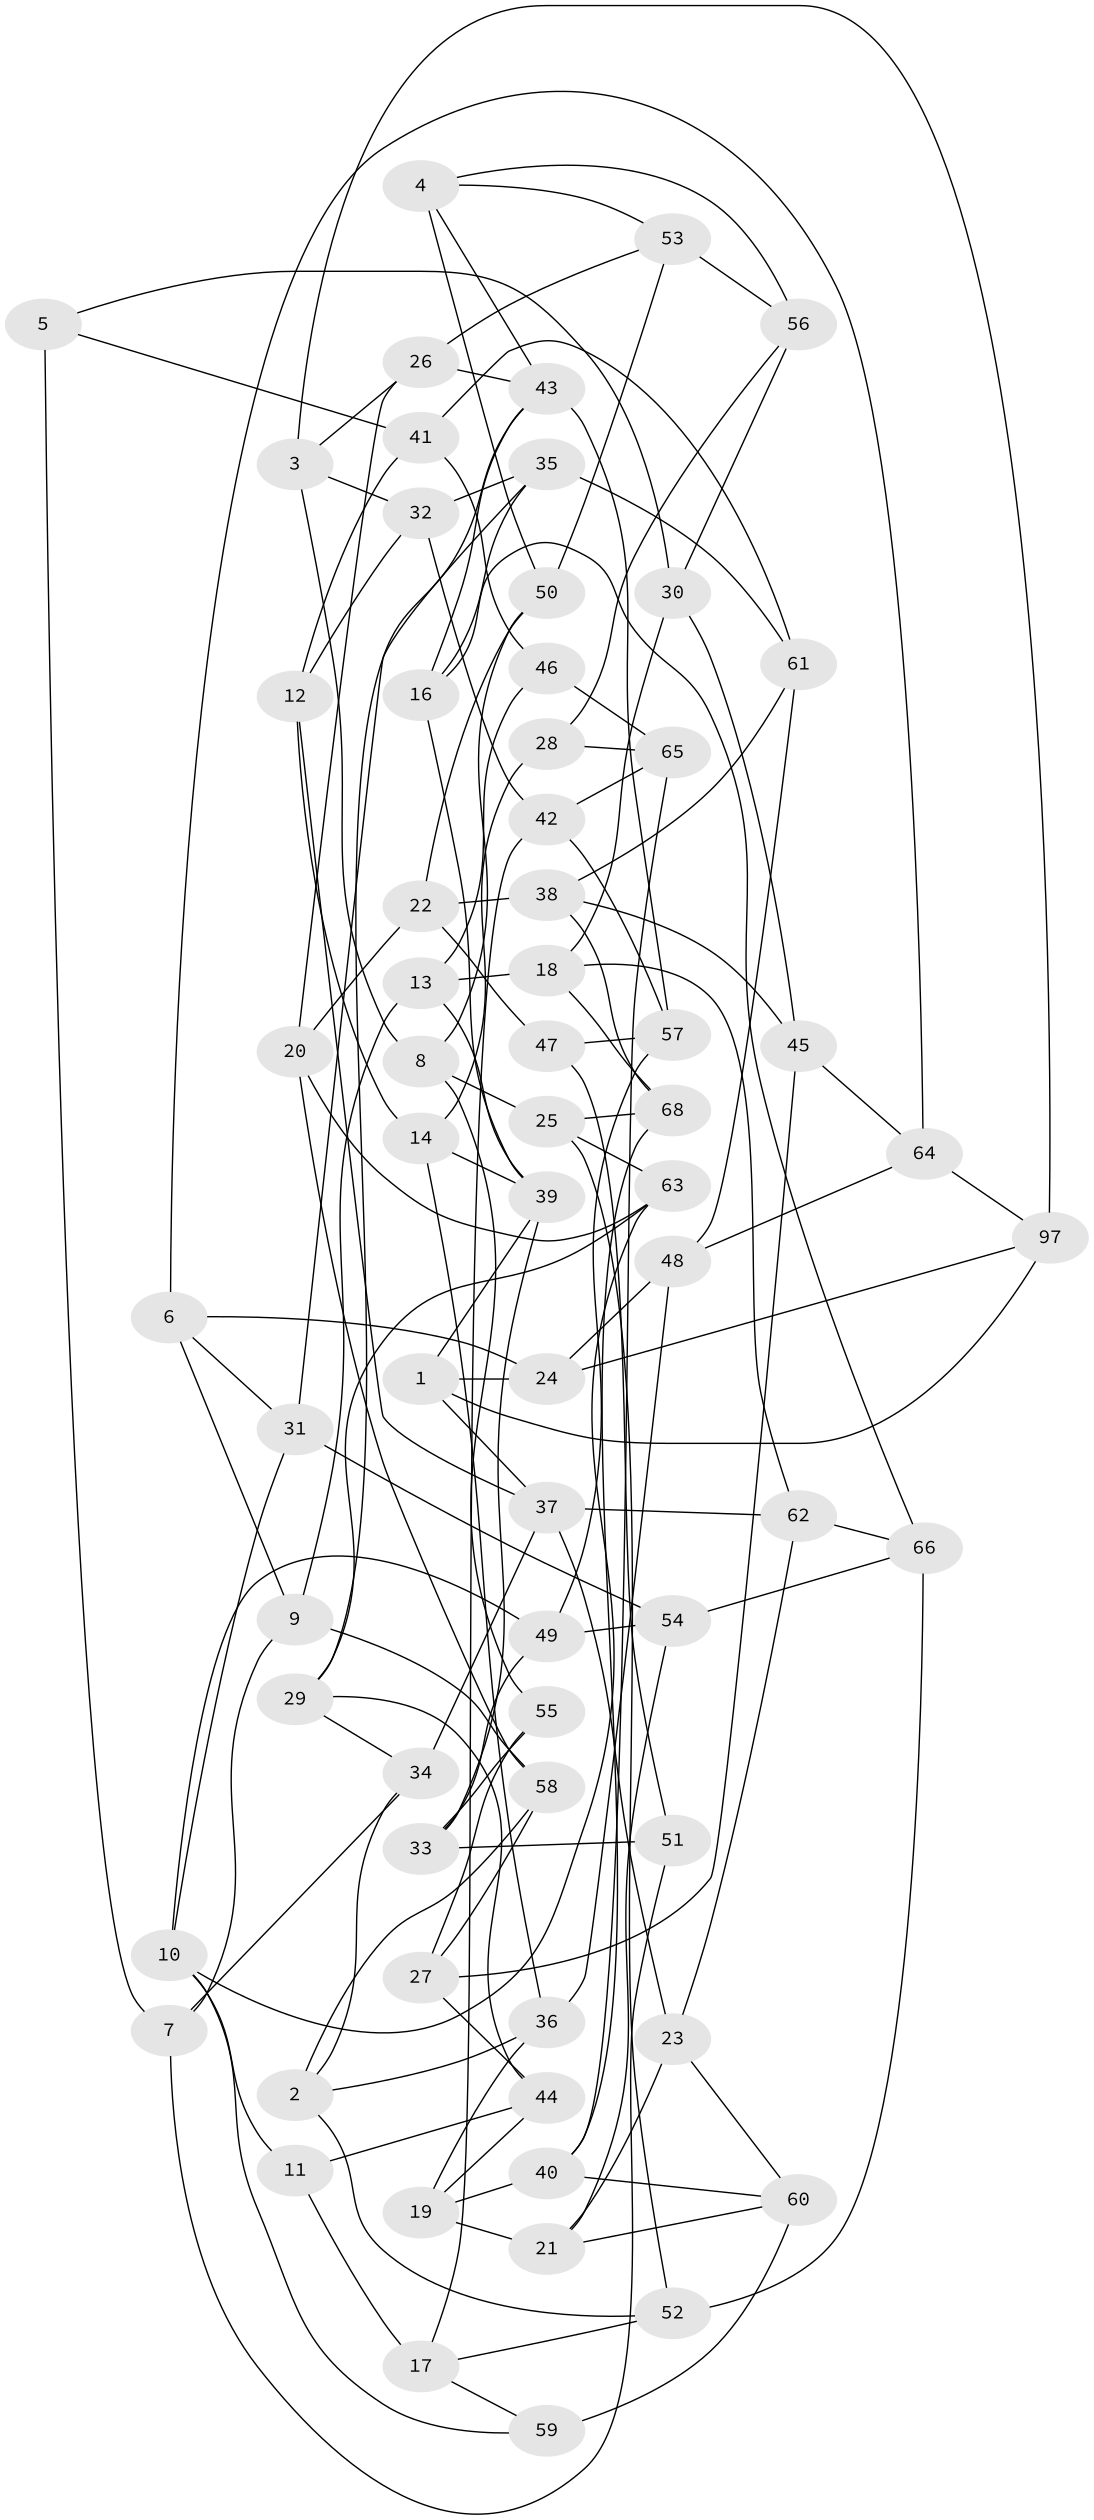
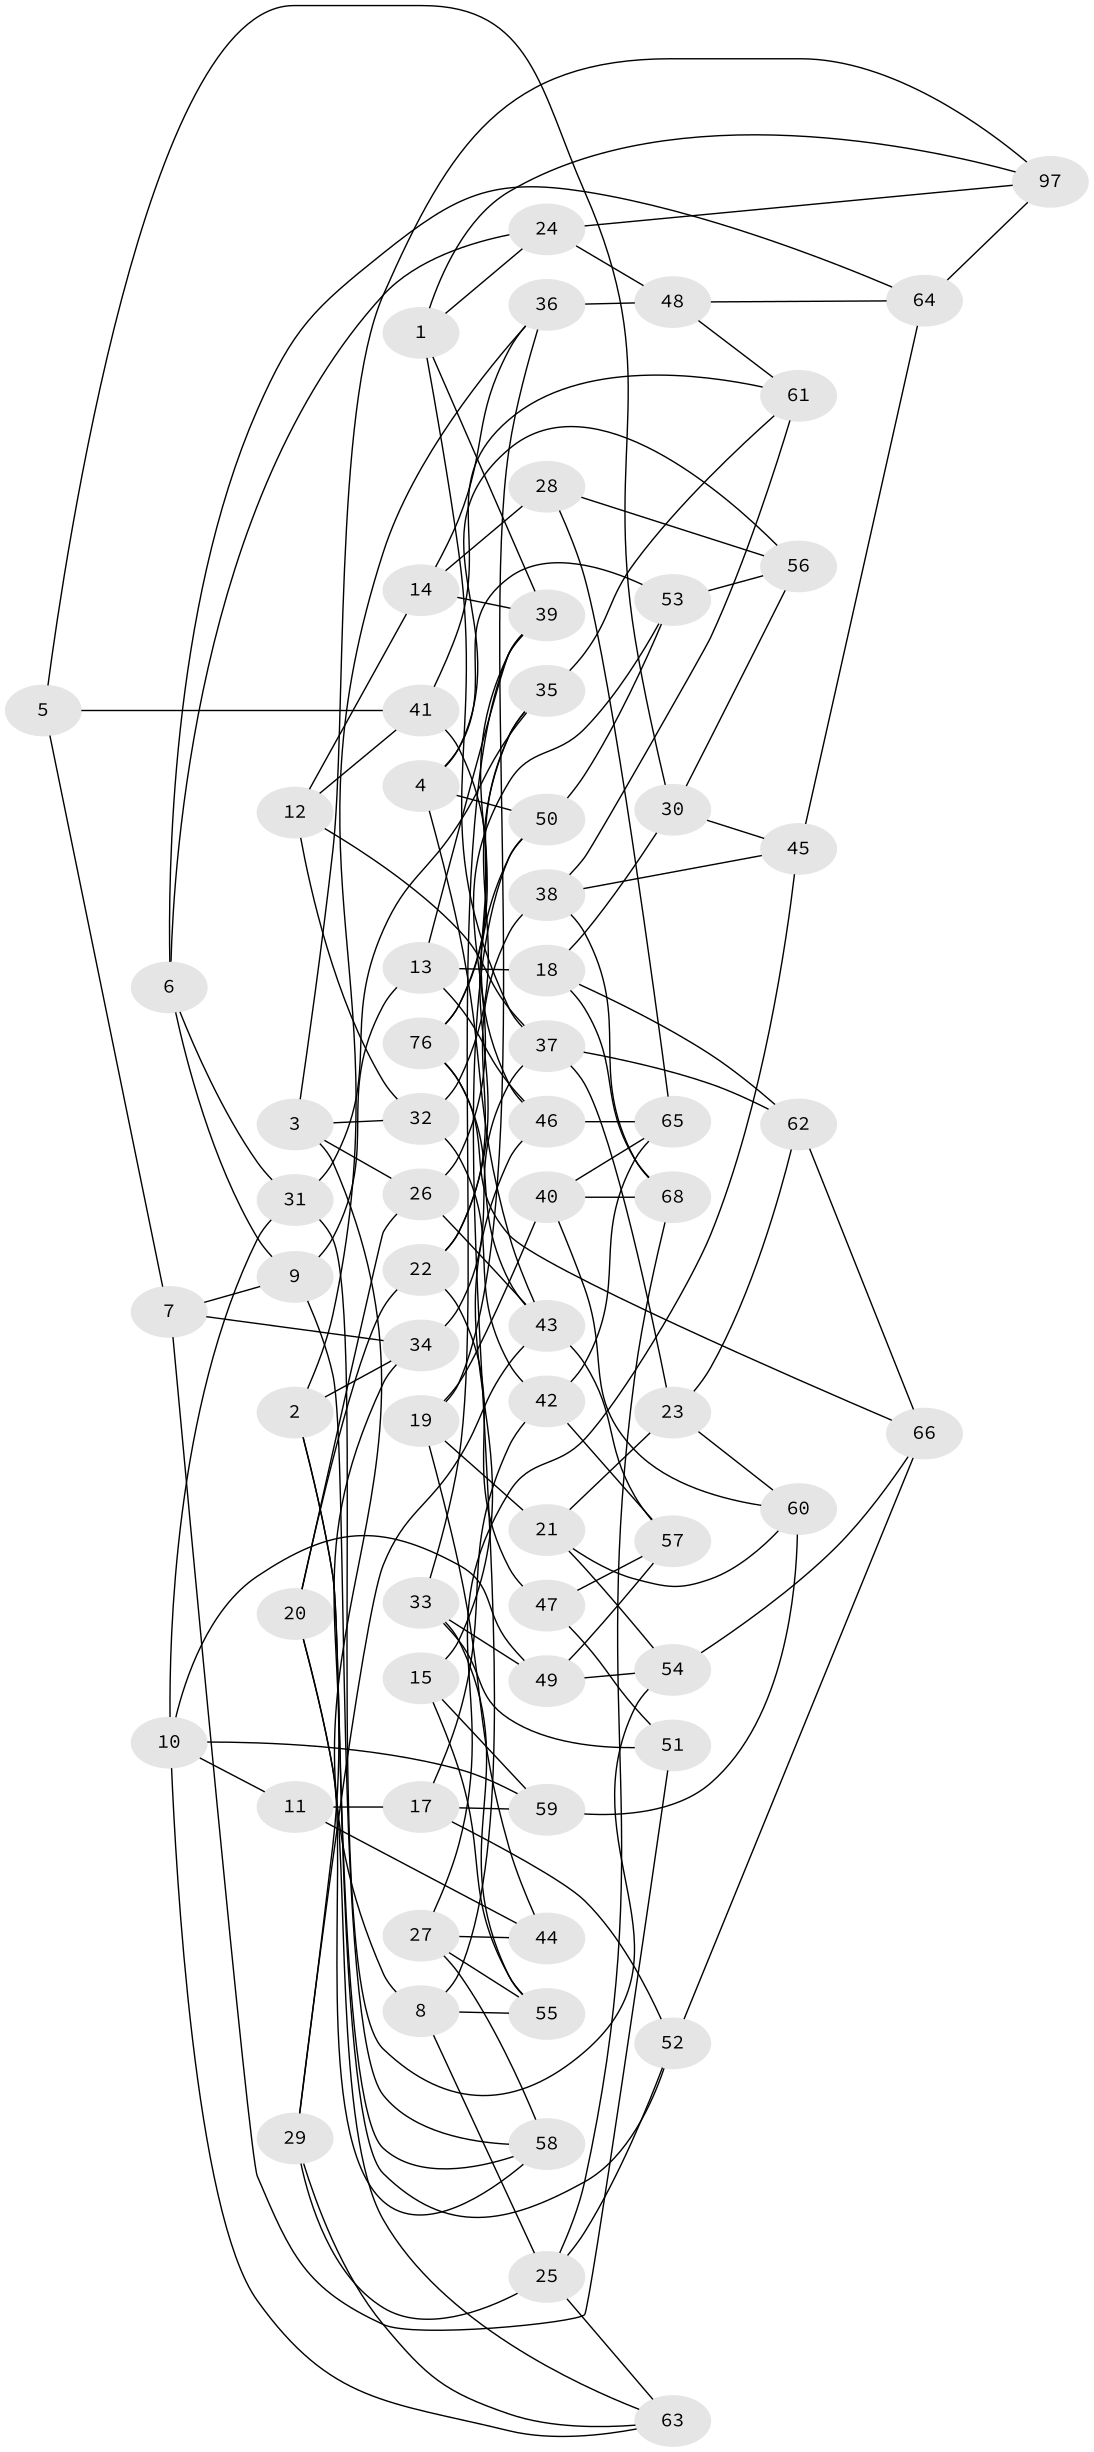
(421, 695) -> (421, 1043)
none -> (421, 1678)
(500, 1826) -> (384, 2308)
